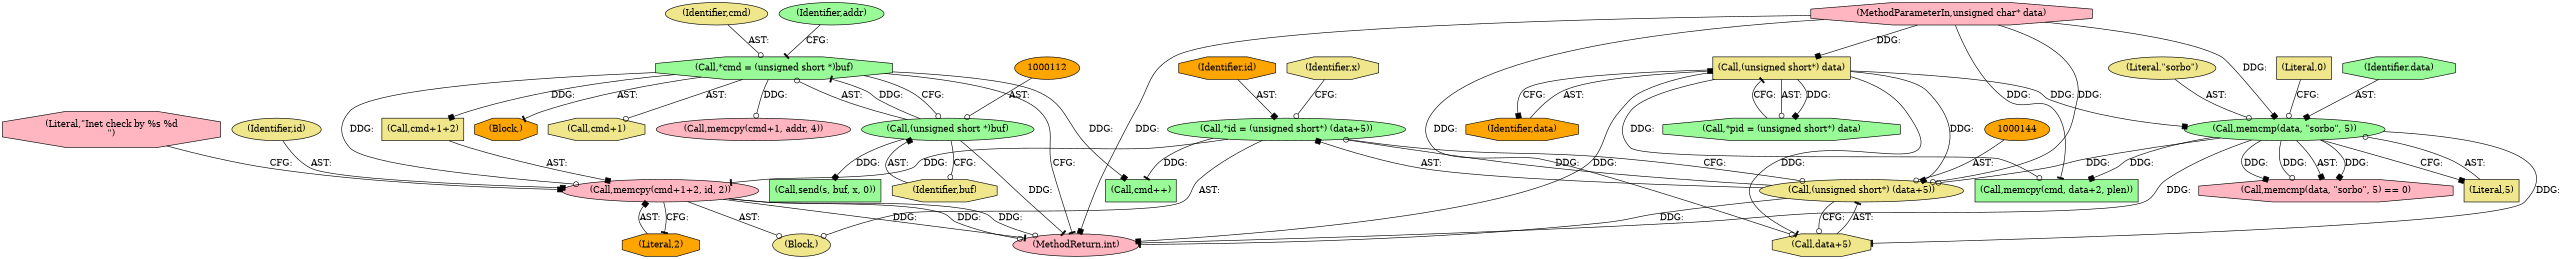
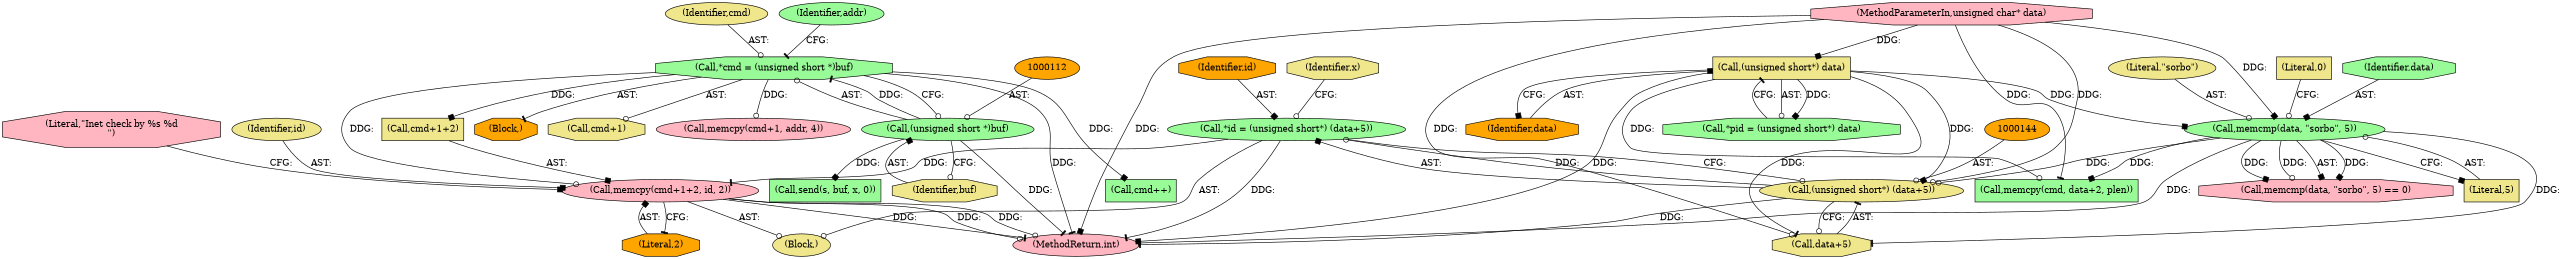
(1177, 151) -> (1216, 207)
(1066, 164) -> (1066, 164)
